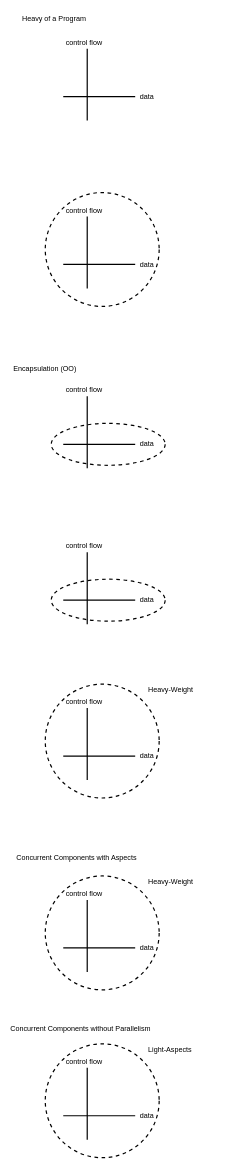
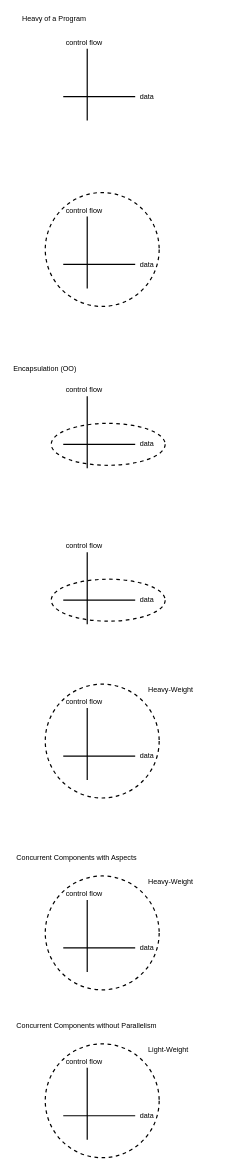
(81, 1029) -> (87, 1026)
(174, 1050) -> (171, 1050)
